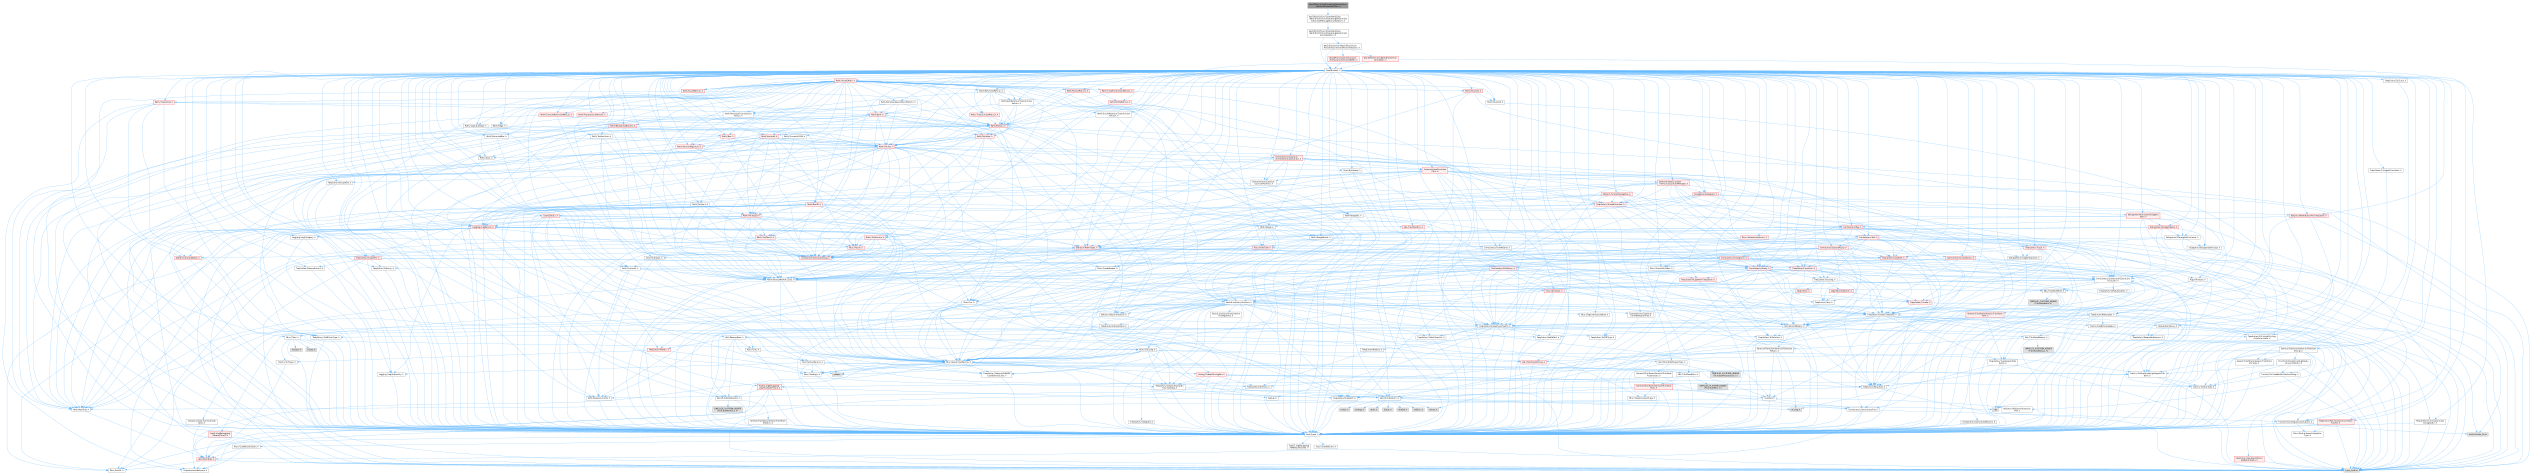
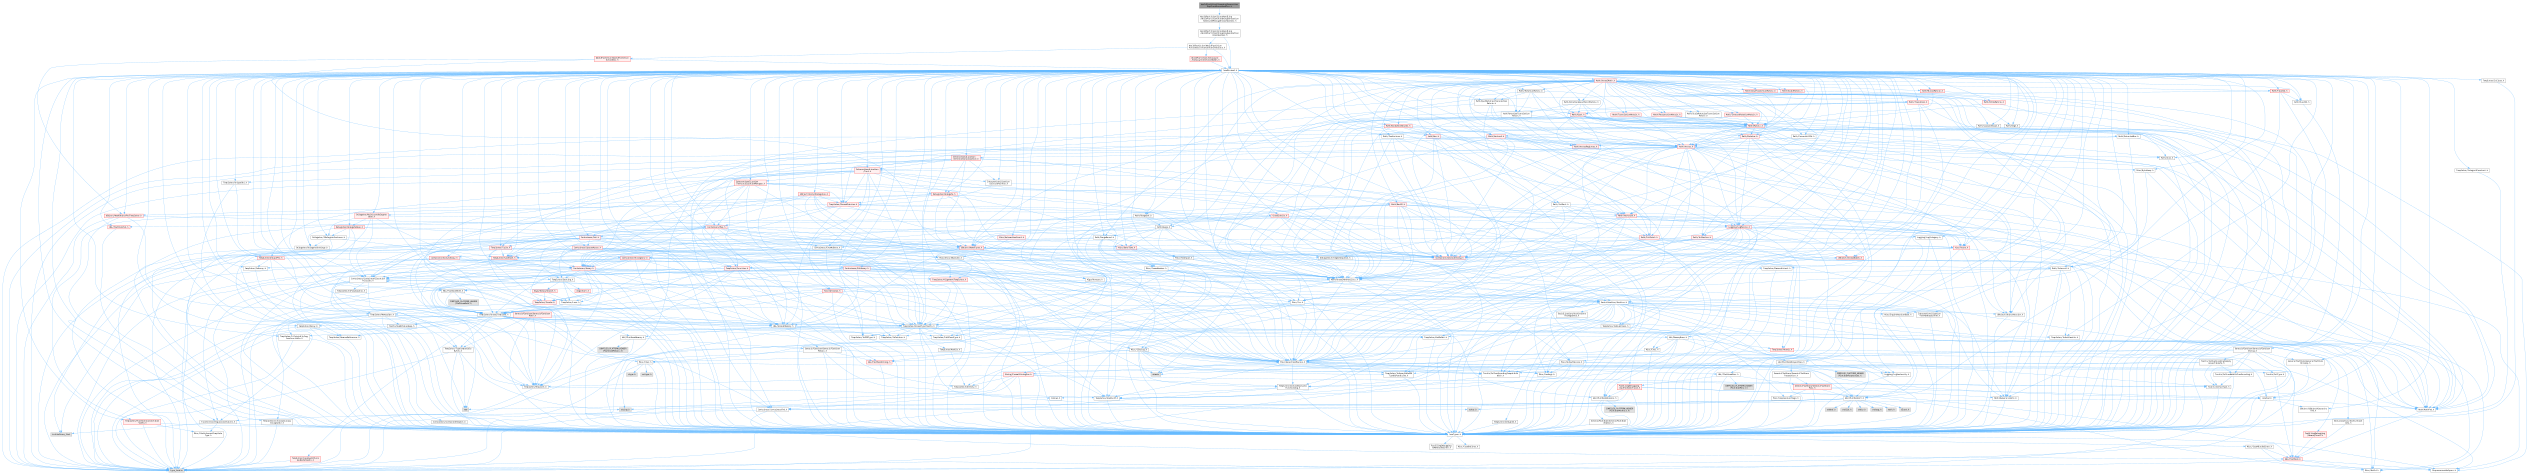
(1812, 273) -> (595, 241)
(760, 347) -> (892, 356)
